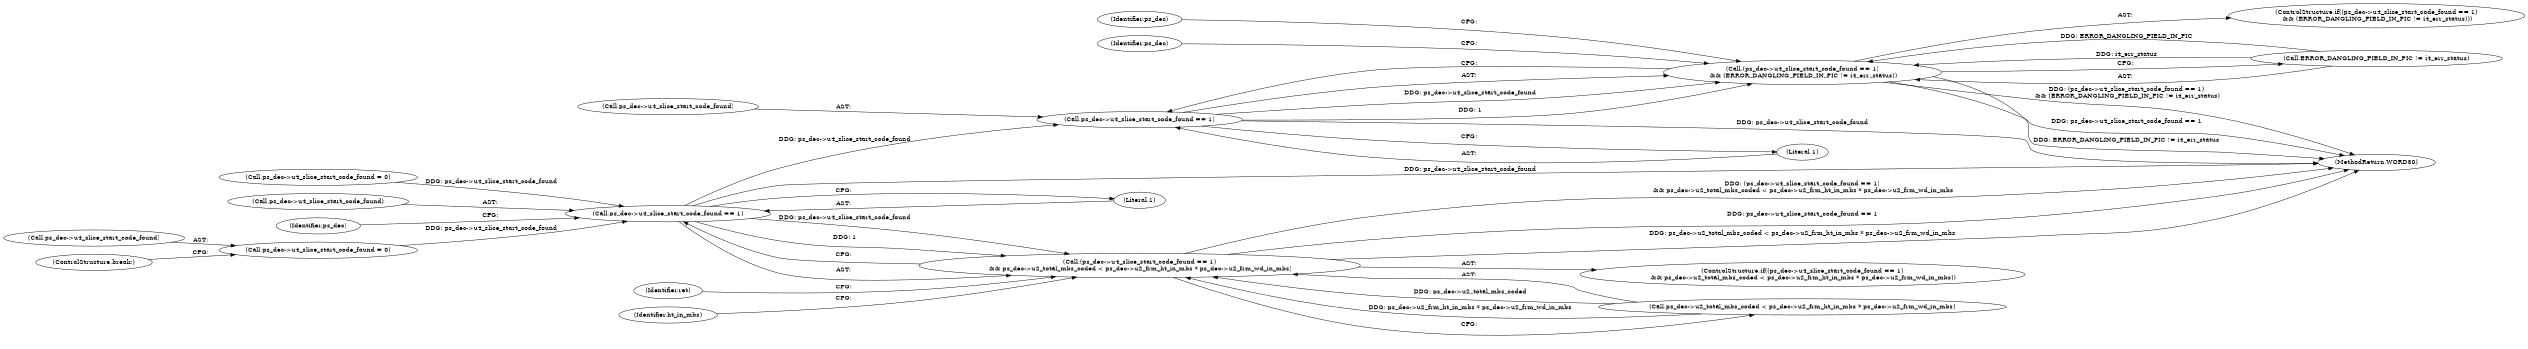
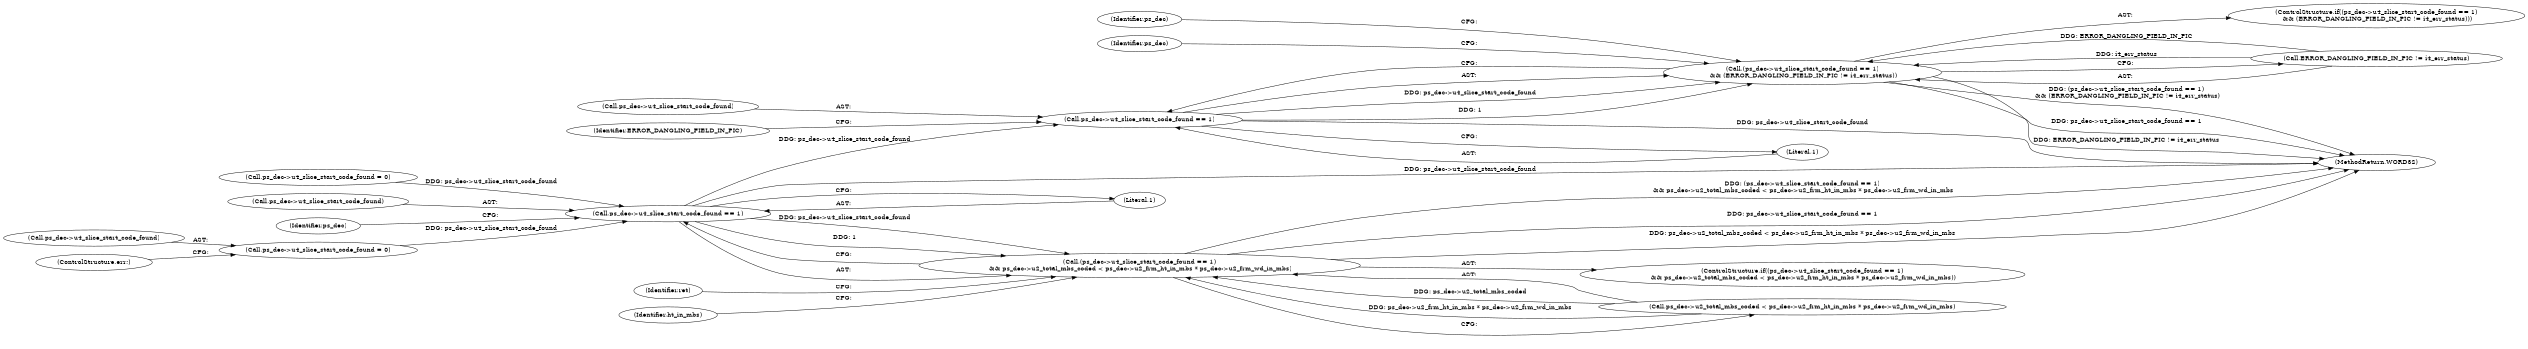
none -> (668, 131)
(2377, 162) -> (2377, 162)
(94, 262) -> (94, 262)
